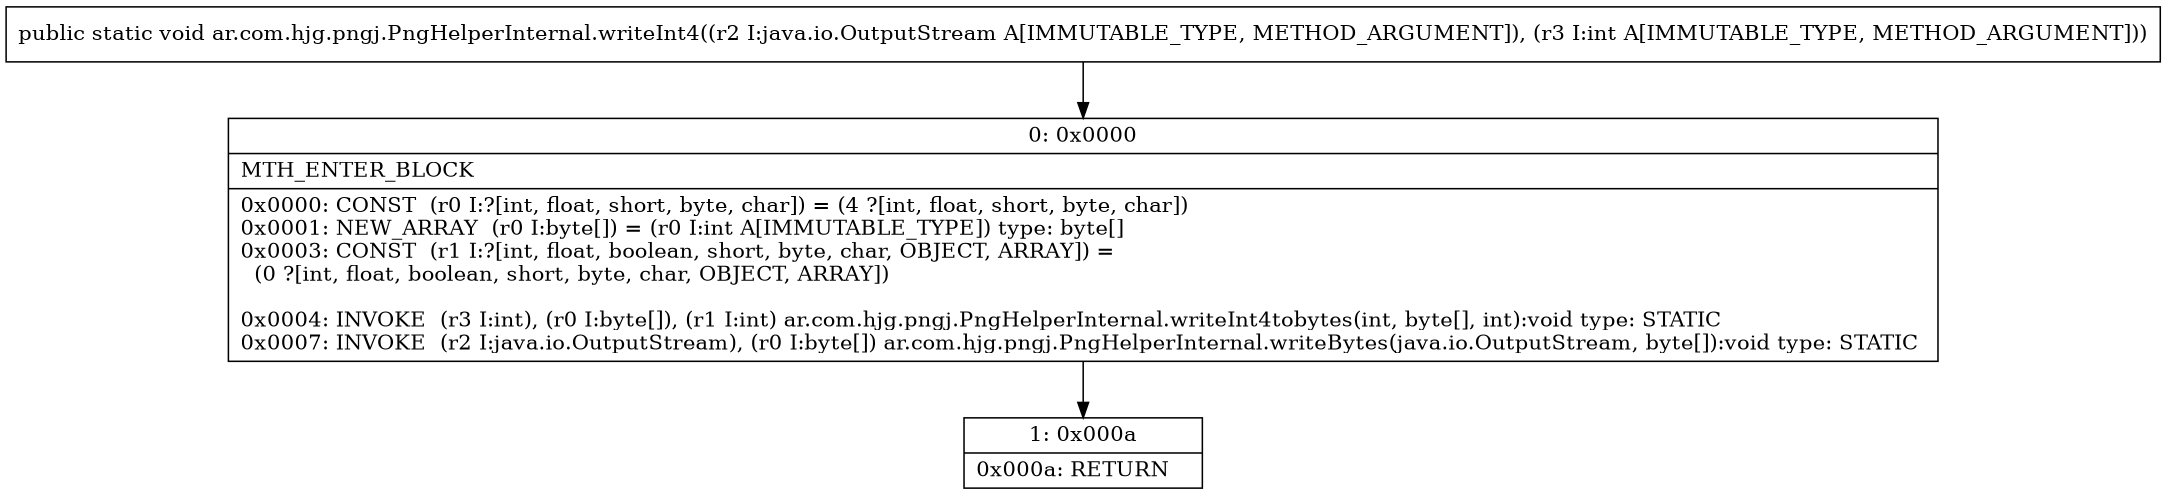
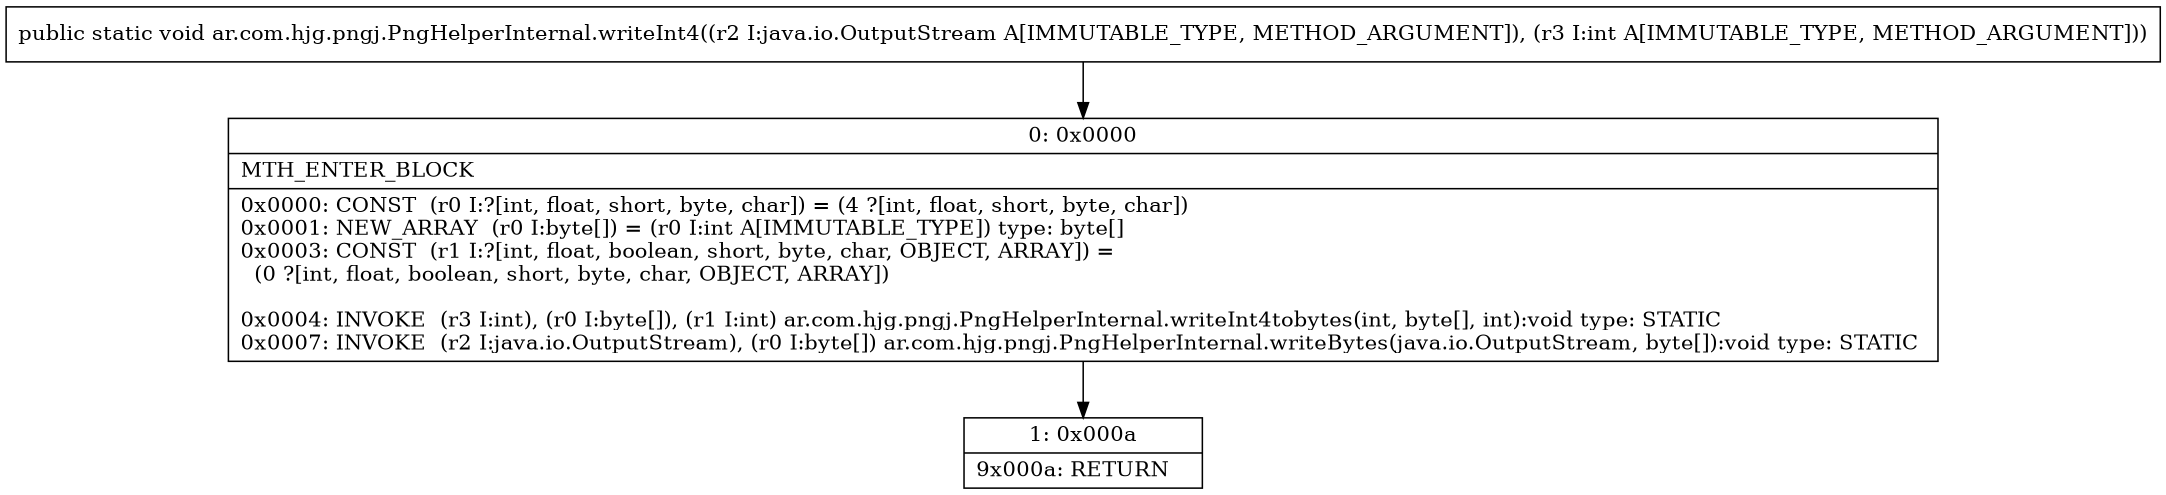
(1083, 470) -> (1083, 470)
